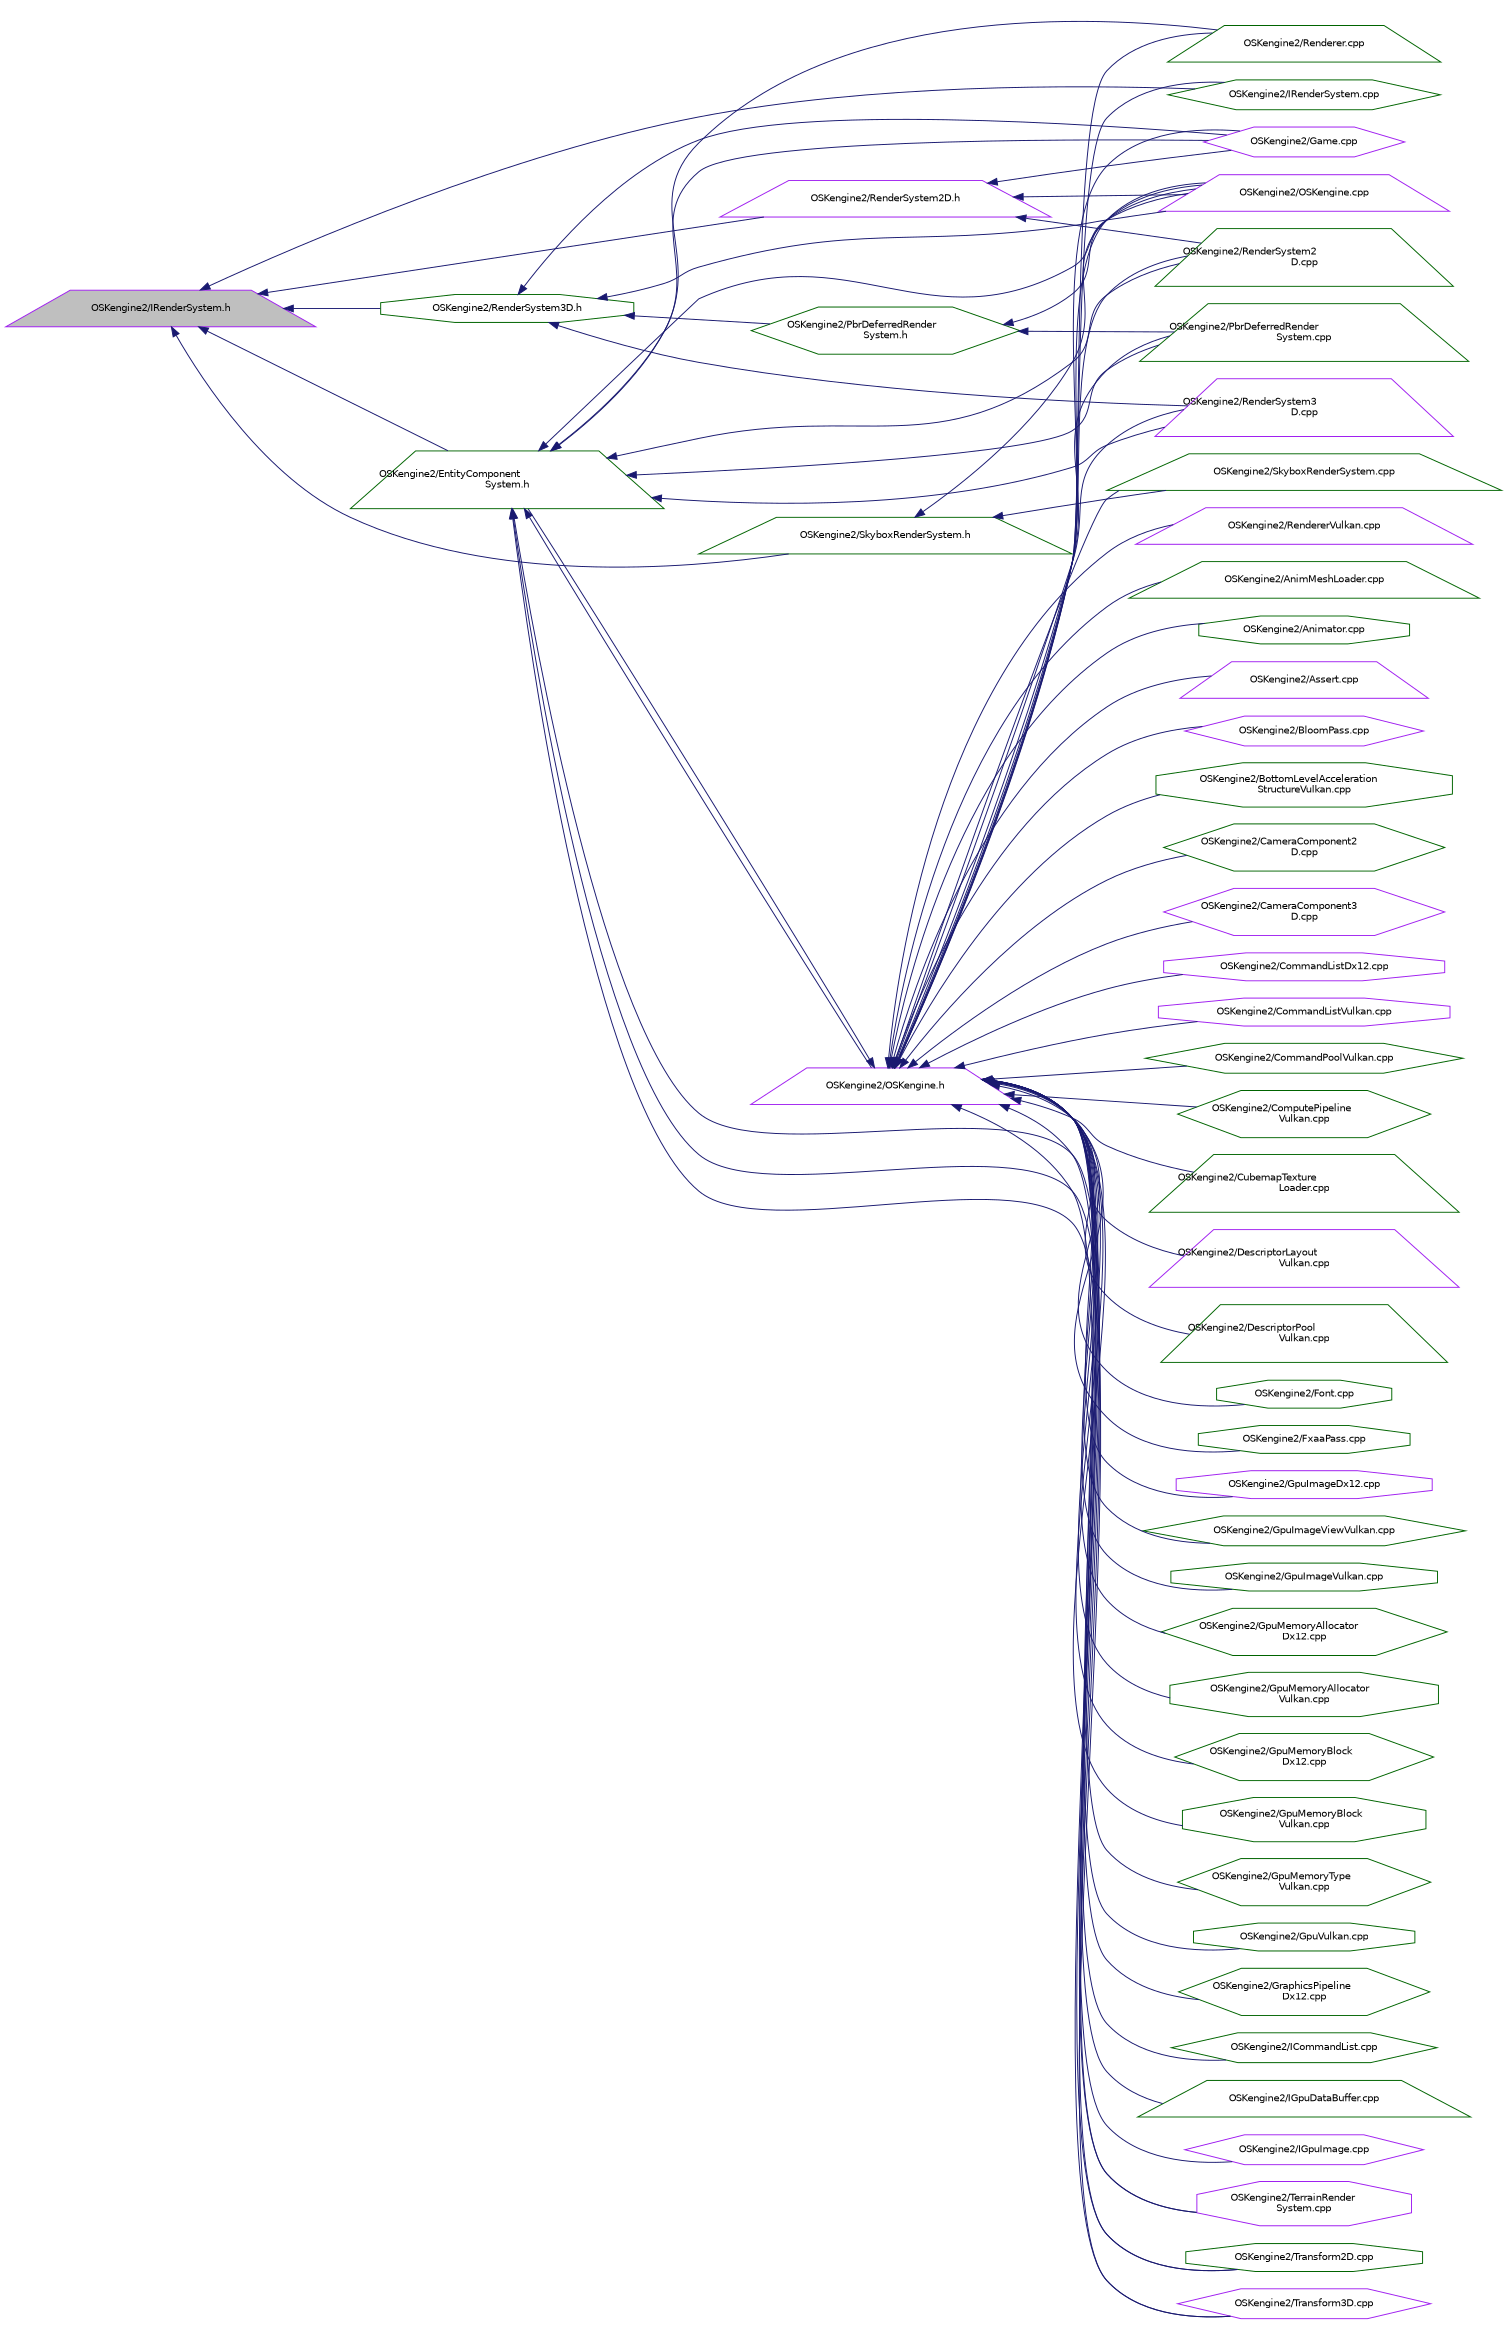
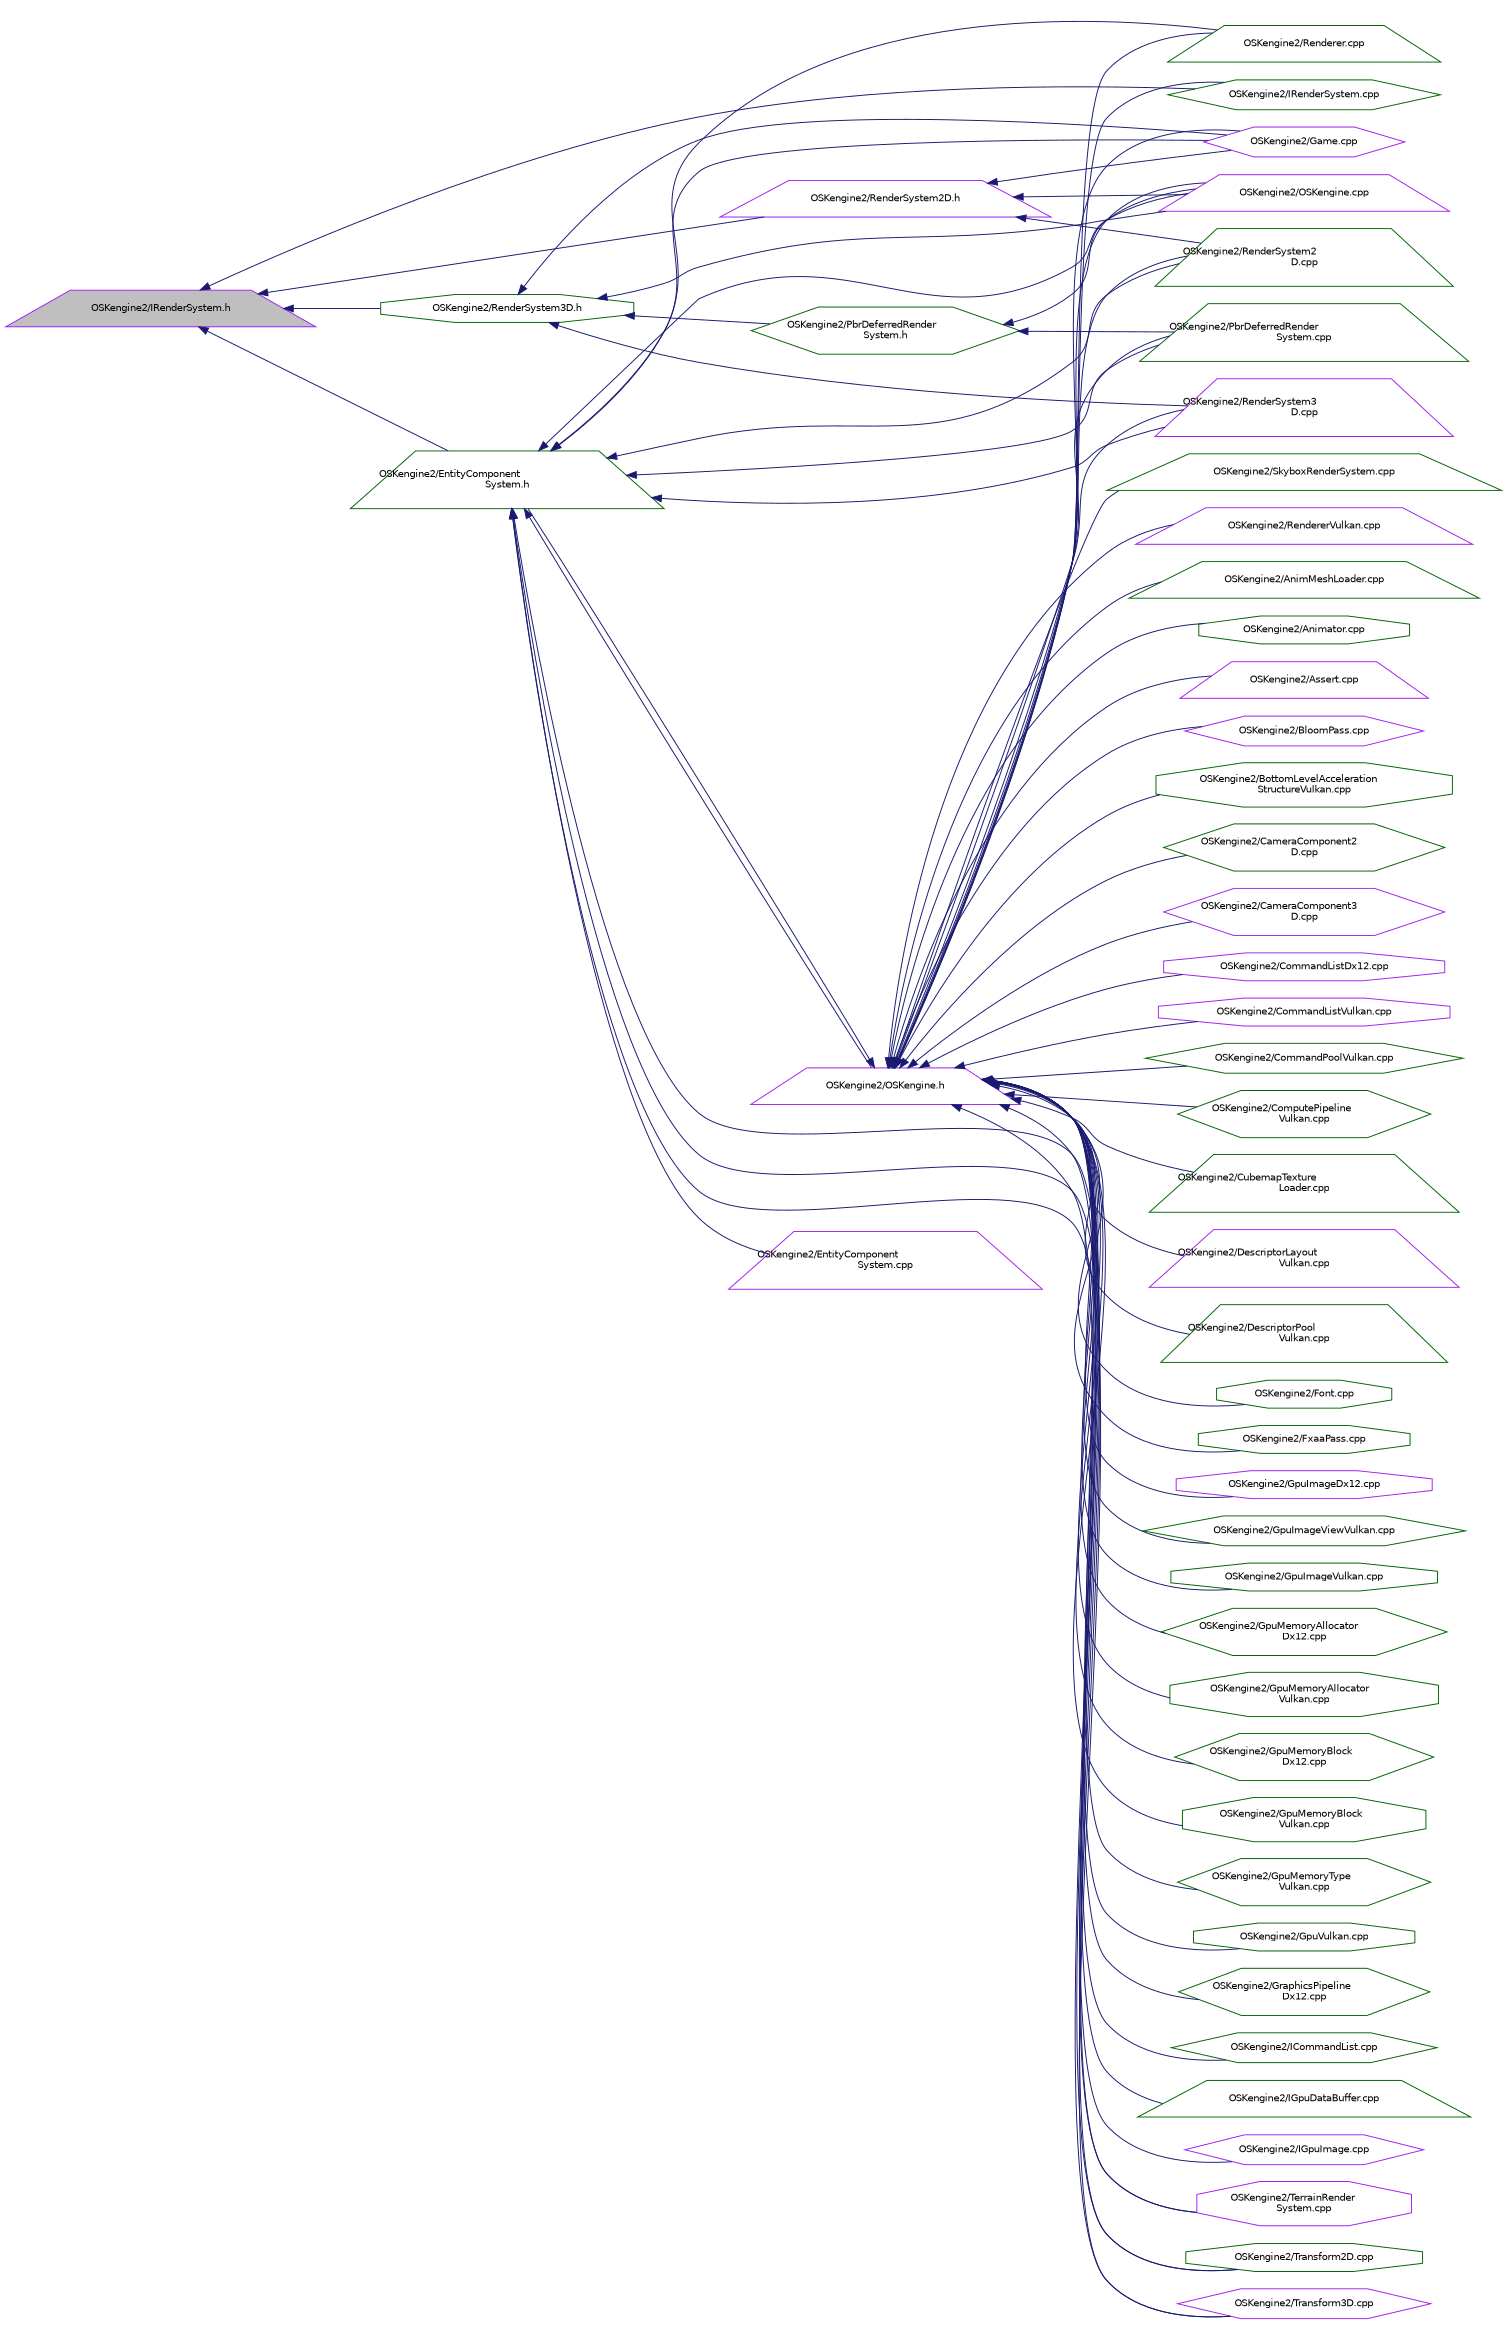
(885, 536) -> none
none -> (885, 1260)
